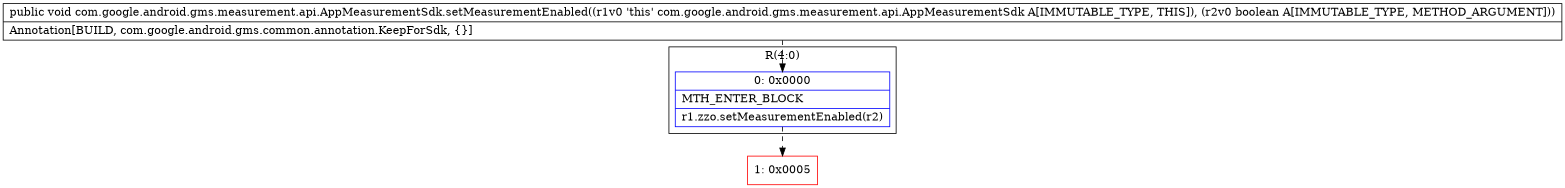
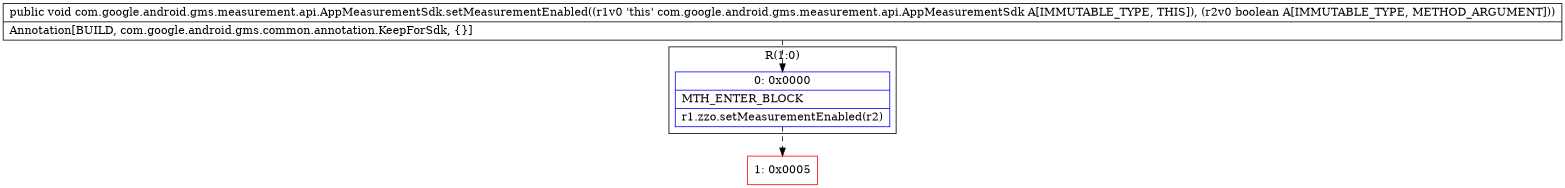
(783, 56) -> (783, 56)
